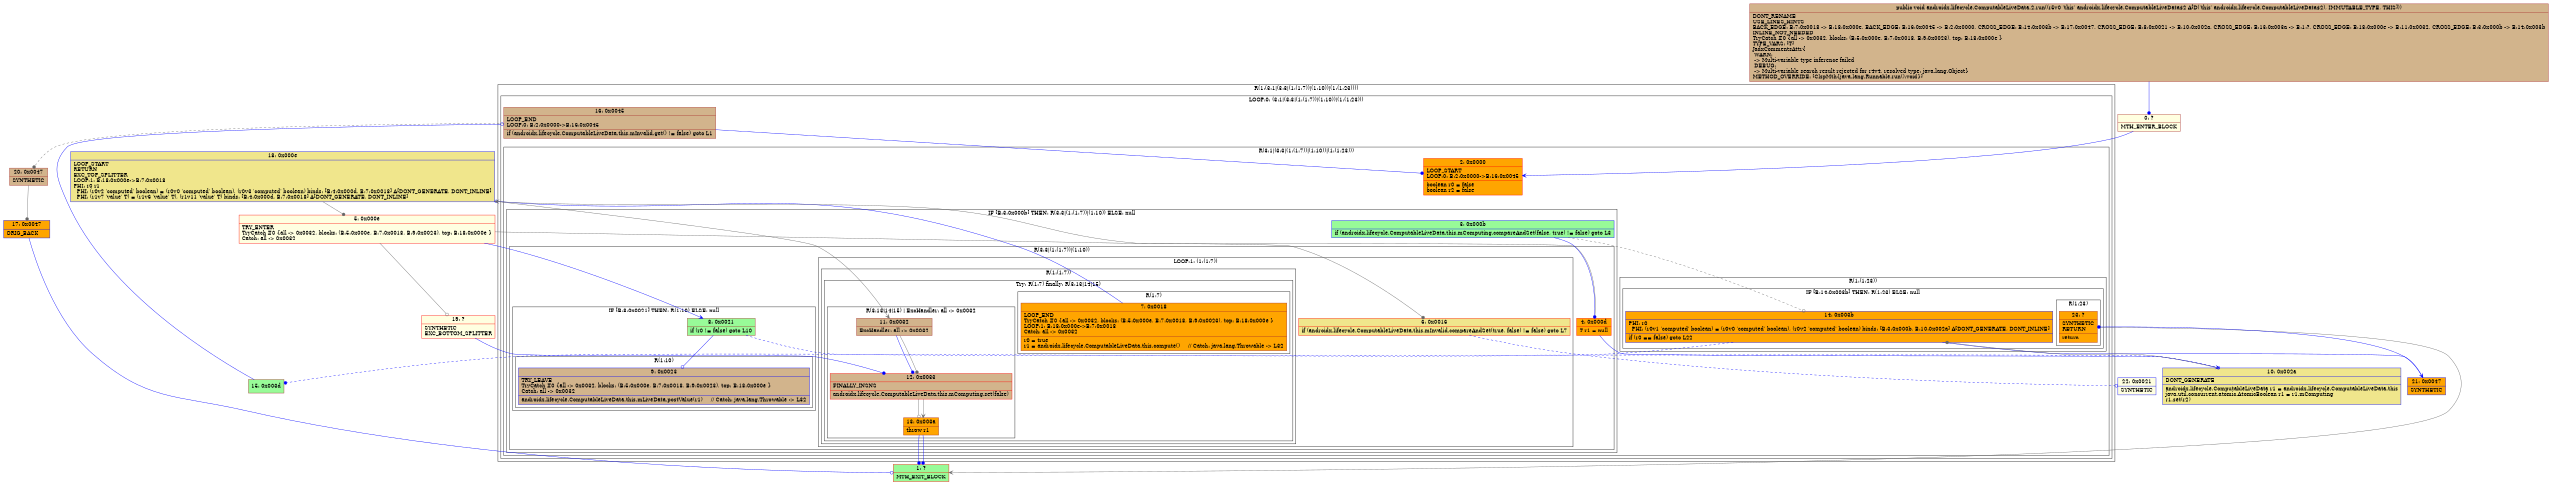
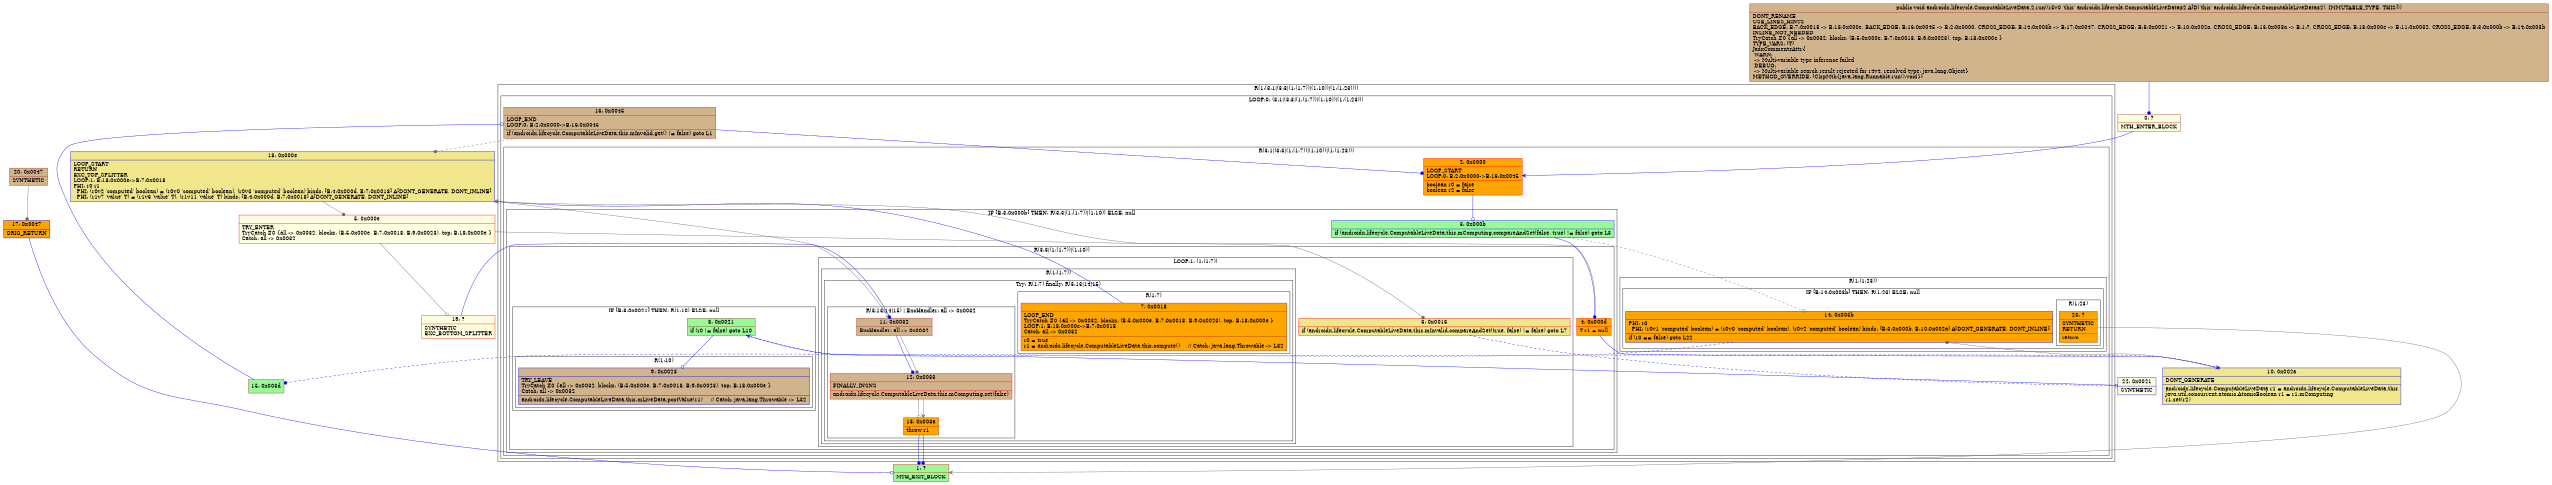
(265, 128) -> (477, 145)
none -> (1473, 206)
(23, 233) -> (27, 233)
(594, 275) -> (1433, 366)
(678, 356) -> (671, 243)
(2427, 386) -> none
